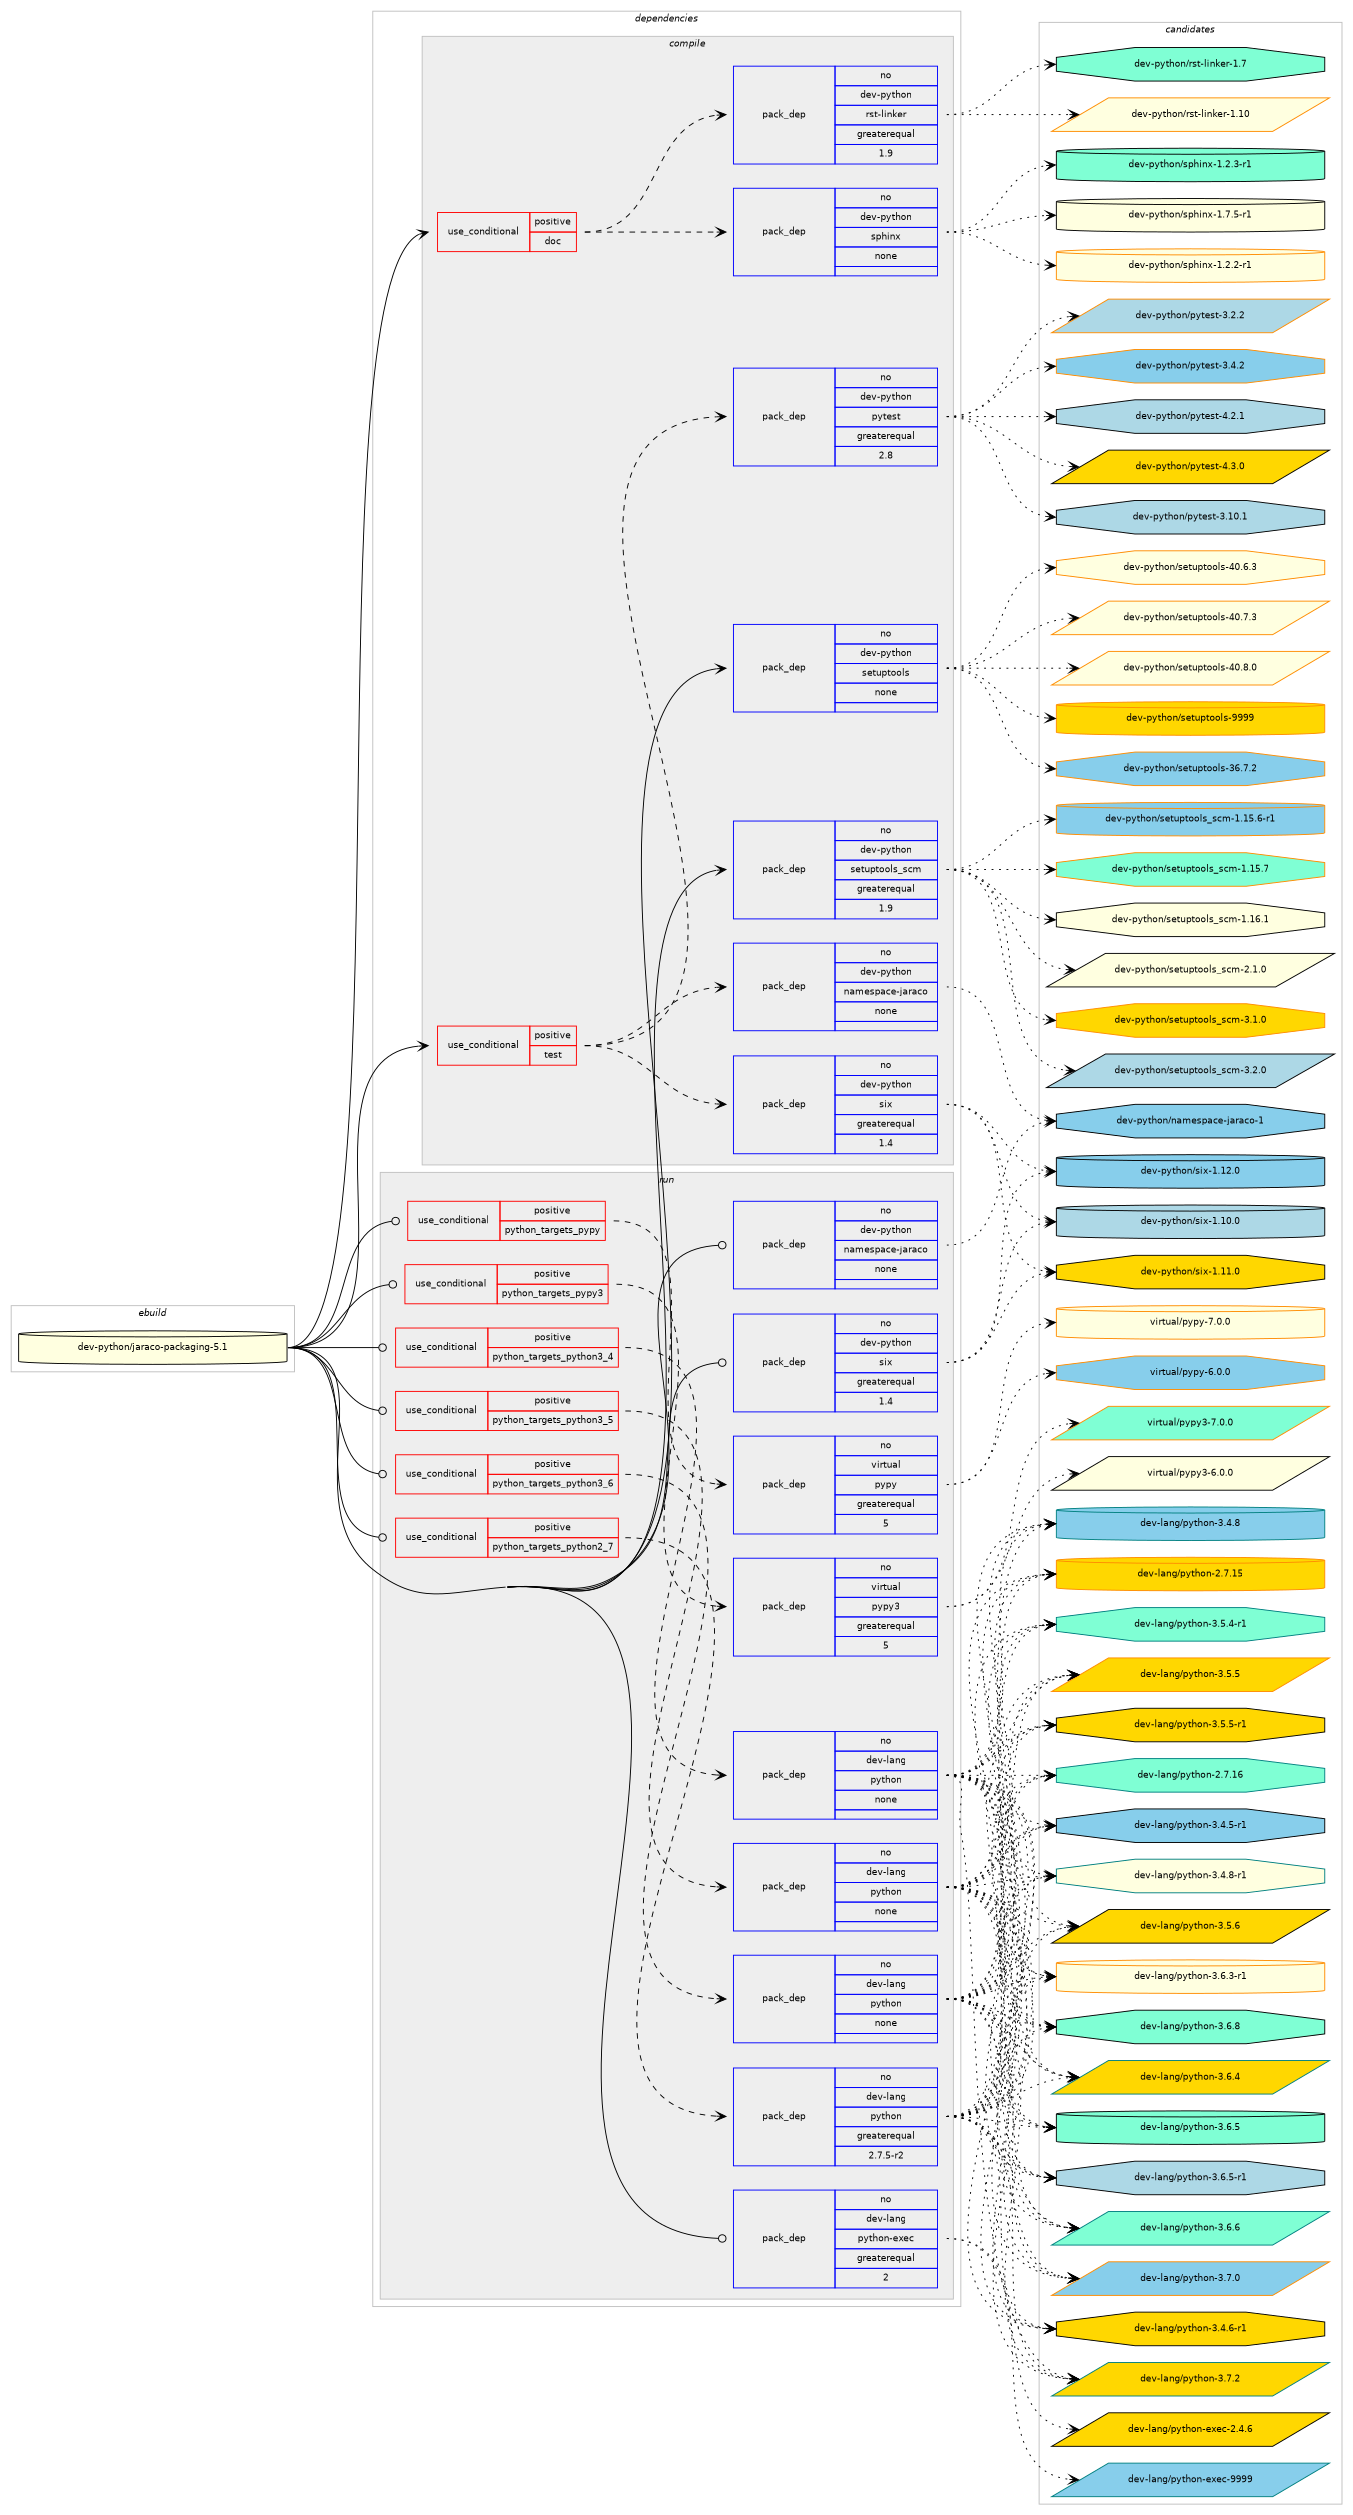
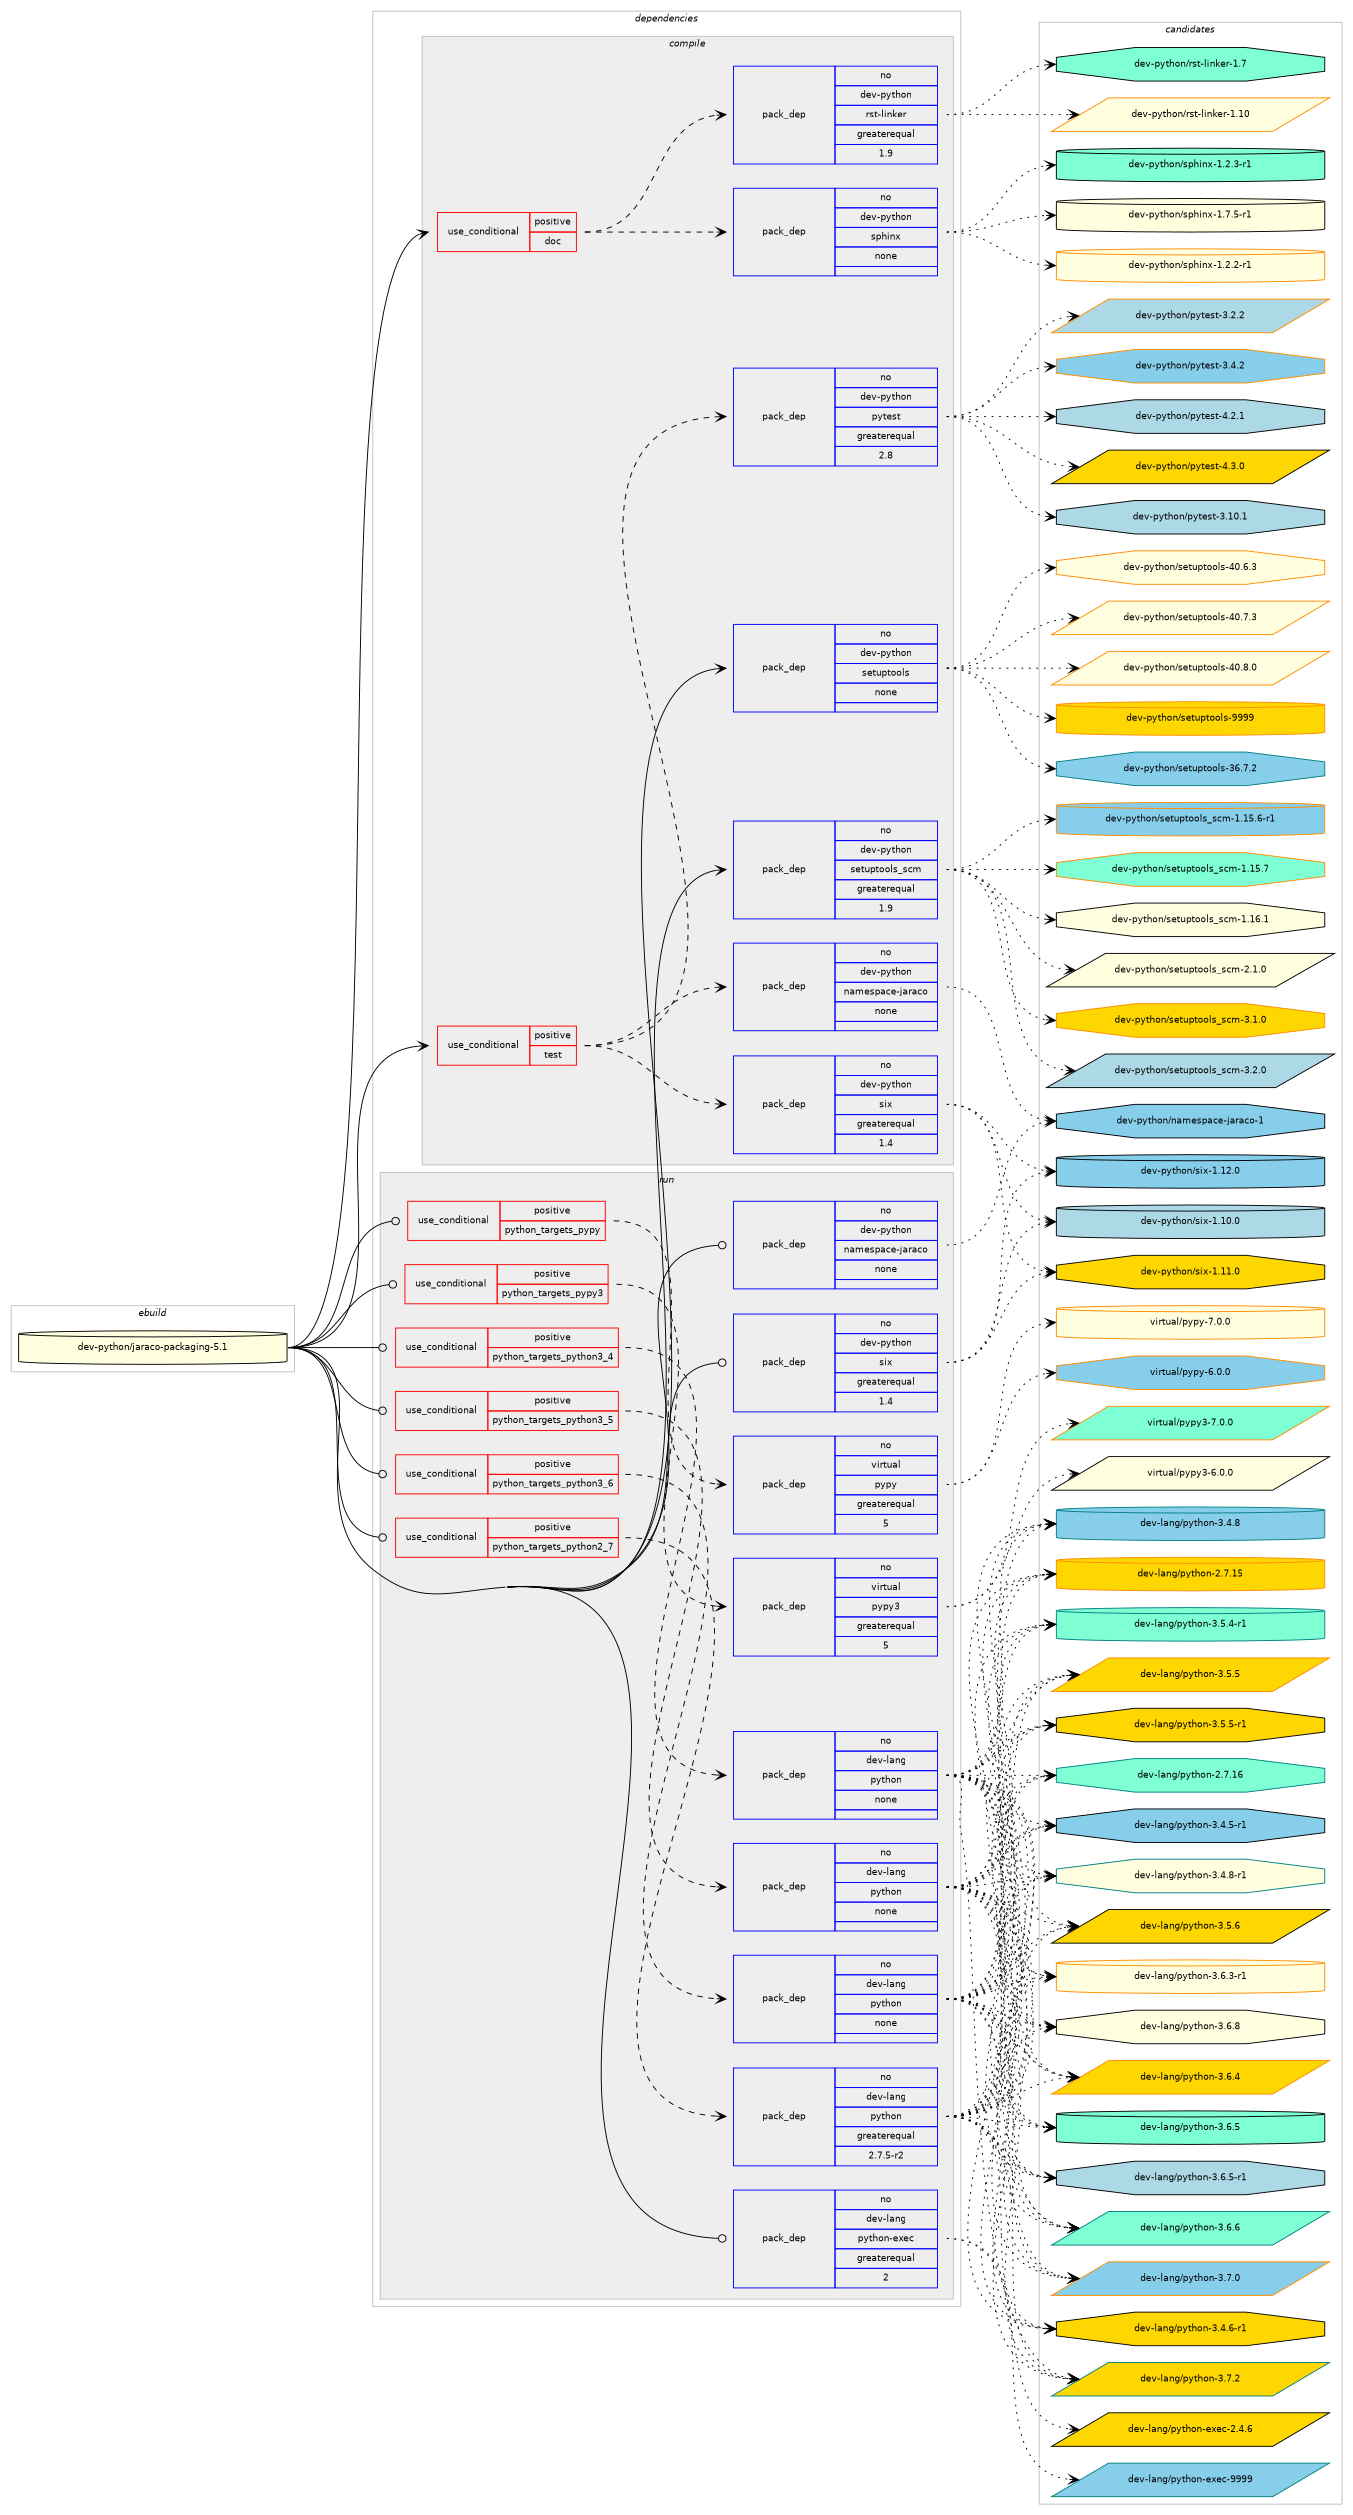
(1191, 769) -> (1191, 769)
(1191, 1624) -> (1191, 1624)
(1191, 2027) -> (1191, 2027)
(1191, 2077) -> (1191, 2077)
